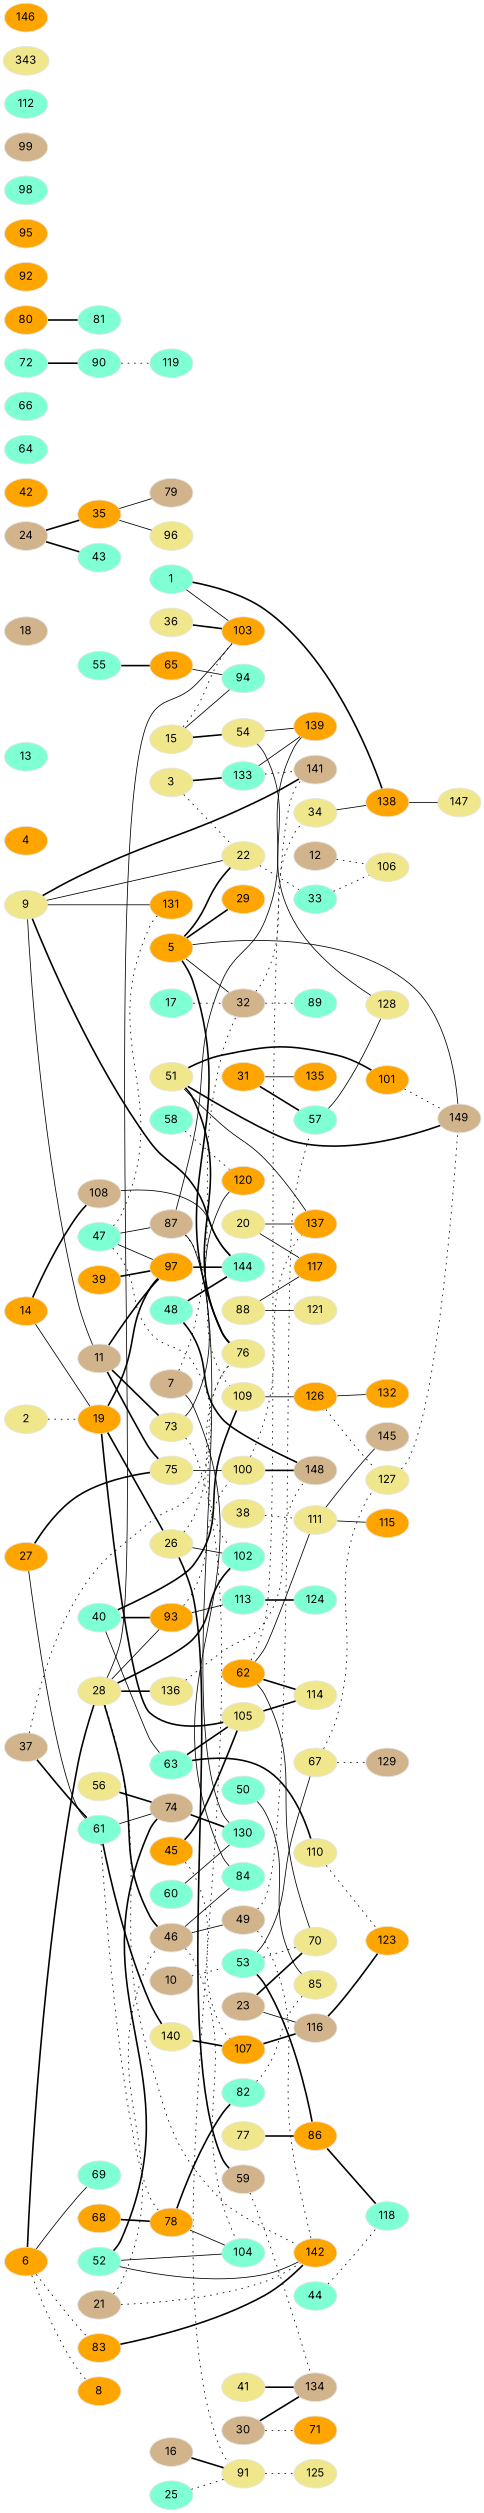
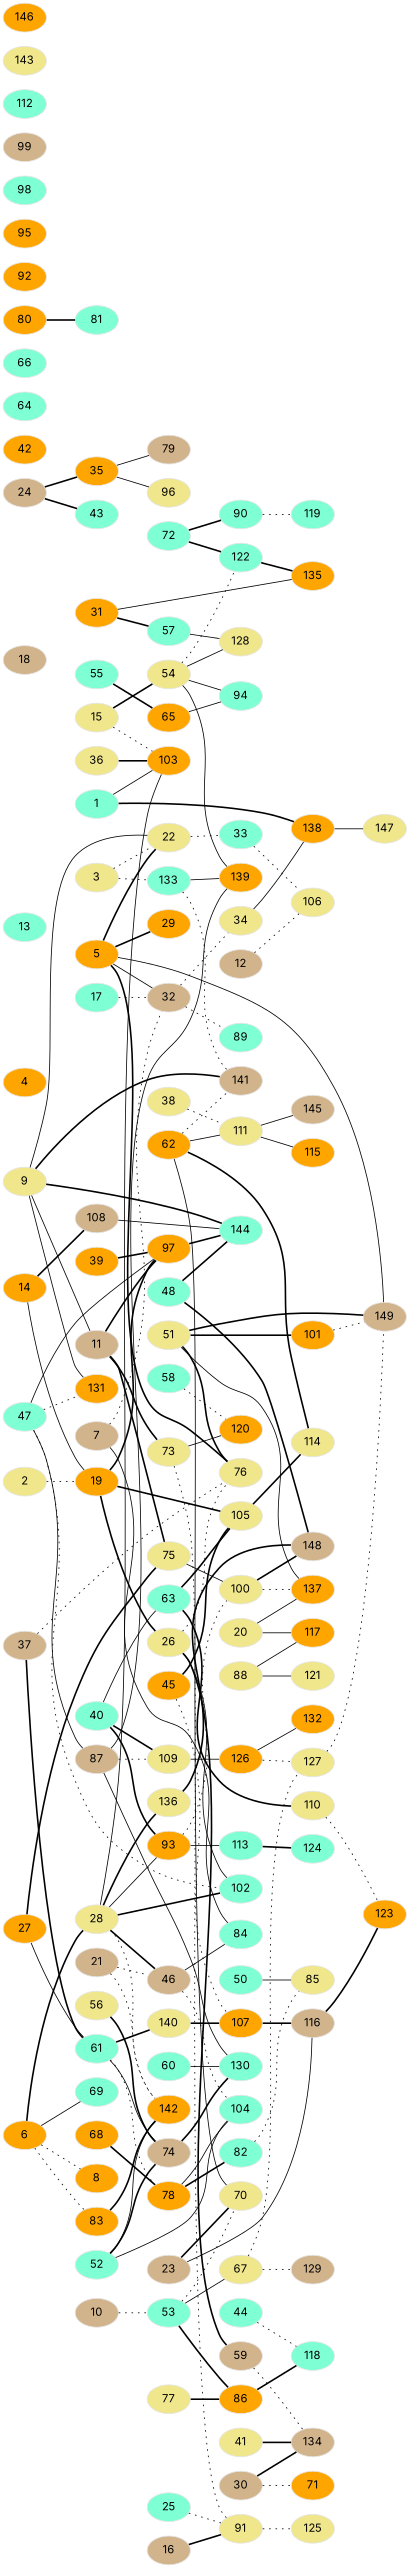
(26, 61) -> (25, 61)
none -> (241, 558)
(207, 709) -> (205, 685)
(207, 779) -> (129, 879)
(274, 1606) -> (219, 1569)
(243, 1920) -> none
